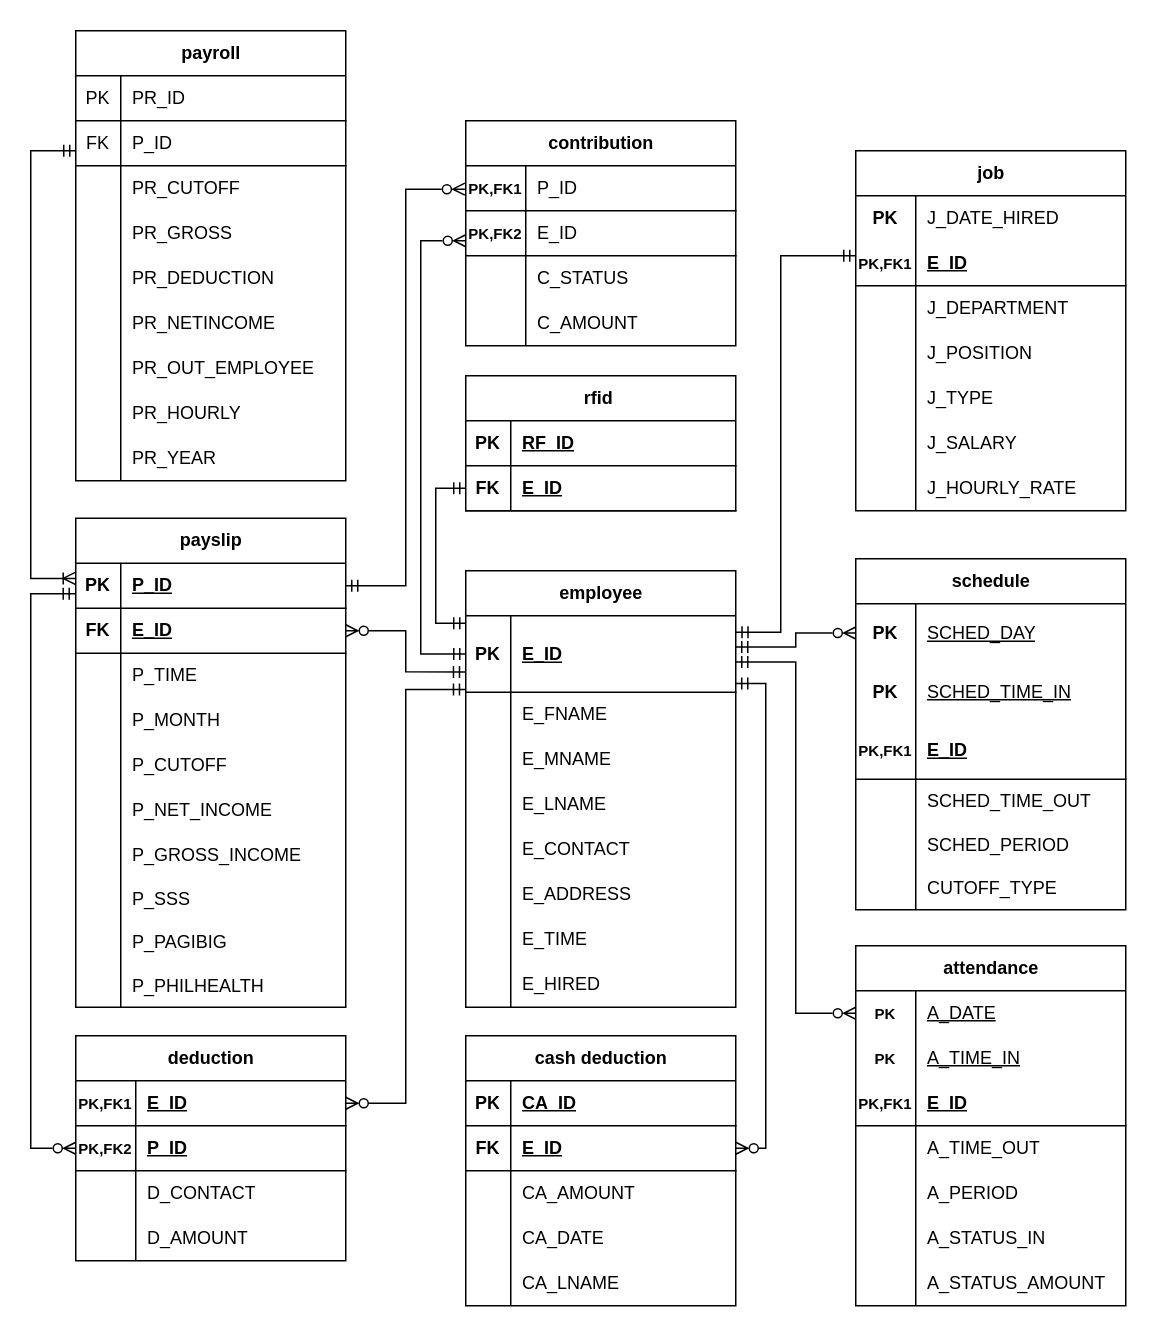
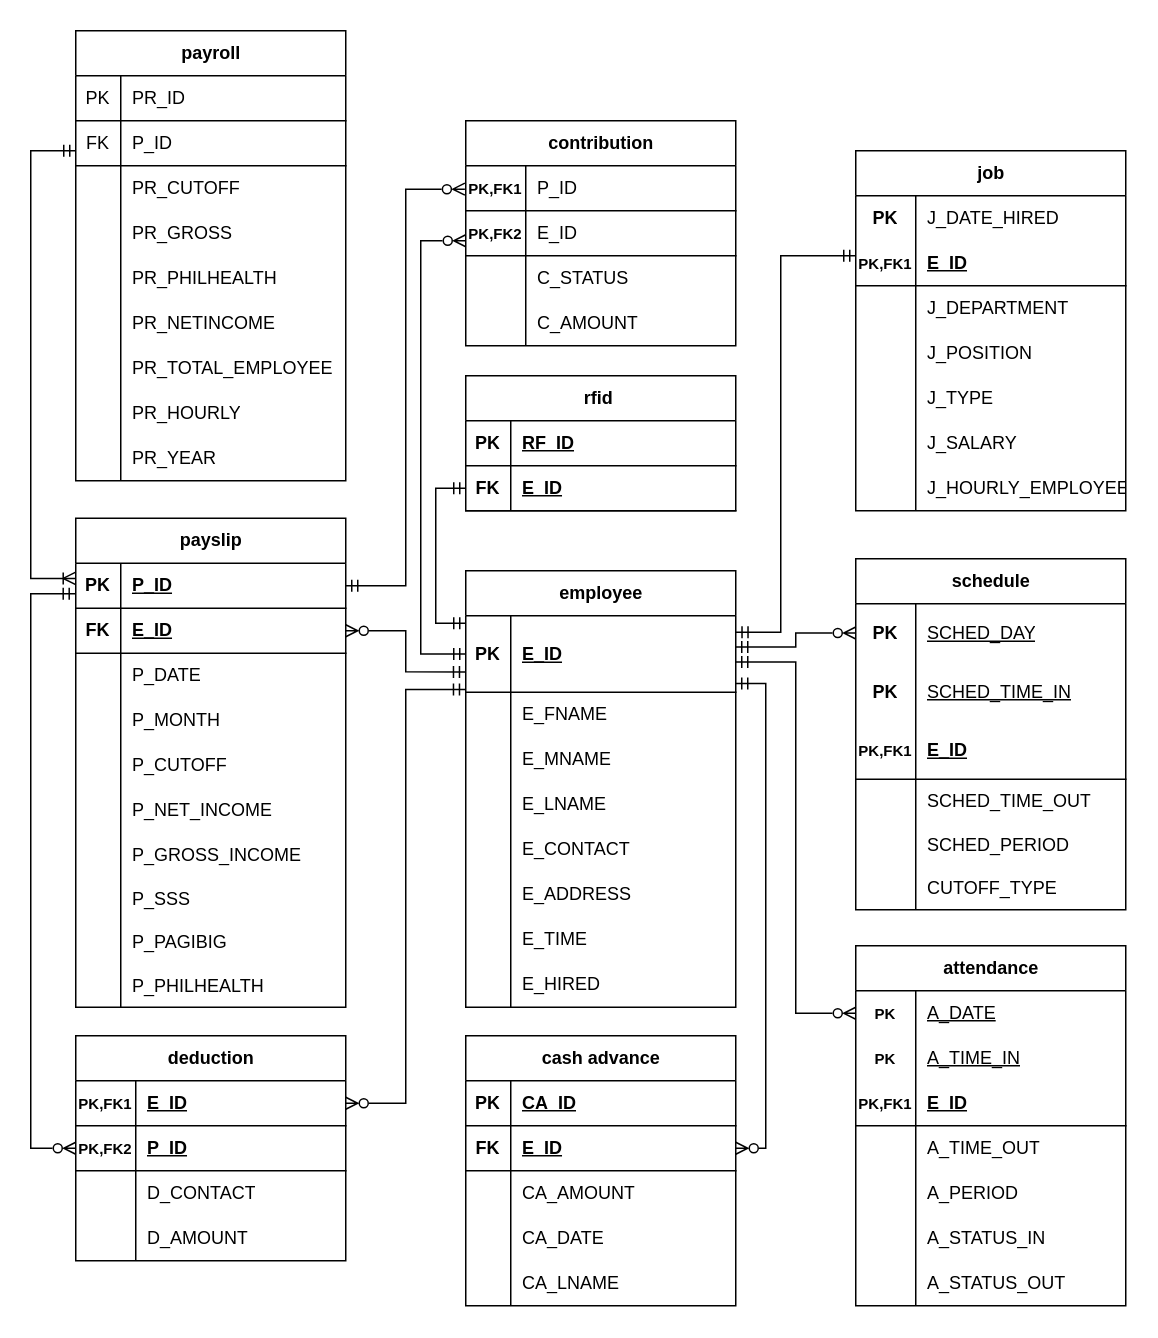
(193, 278) -> (198, 278)
(208, 368) -> (218, 368)
(993, 488) -> (1013, 488)
(163, 676) -> (163, 676)
(602, 1058) -> (602, 1058)
(1003, 1283) -> (988, 1283)
